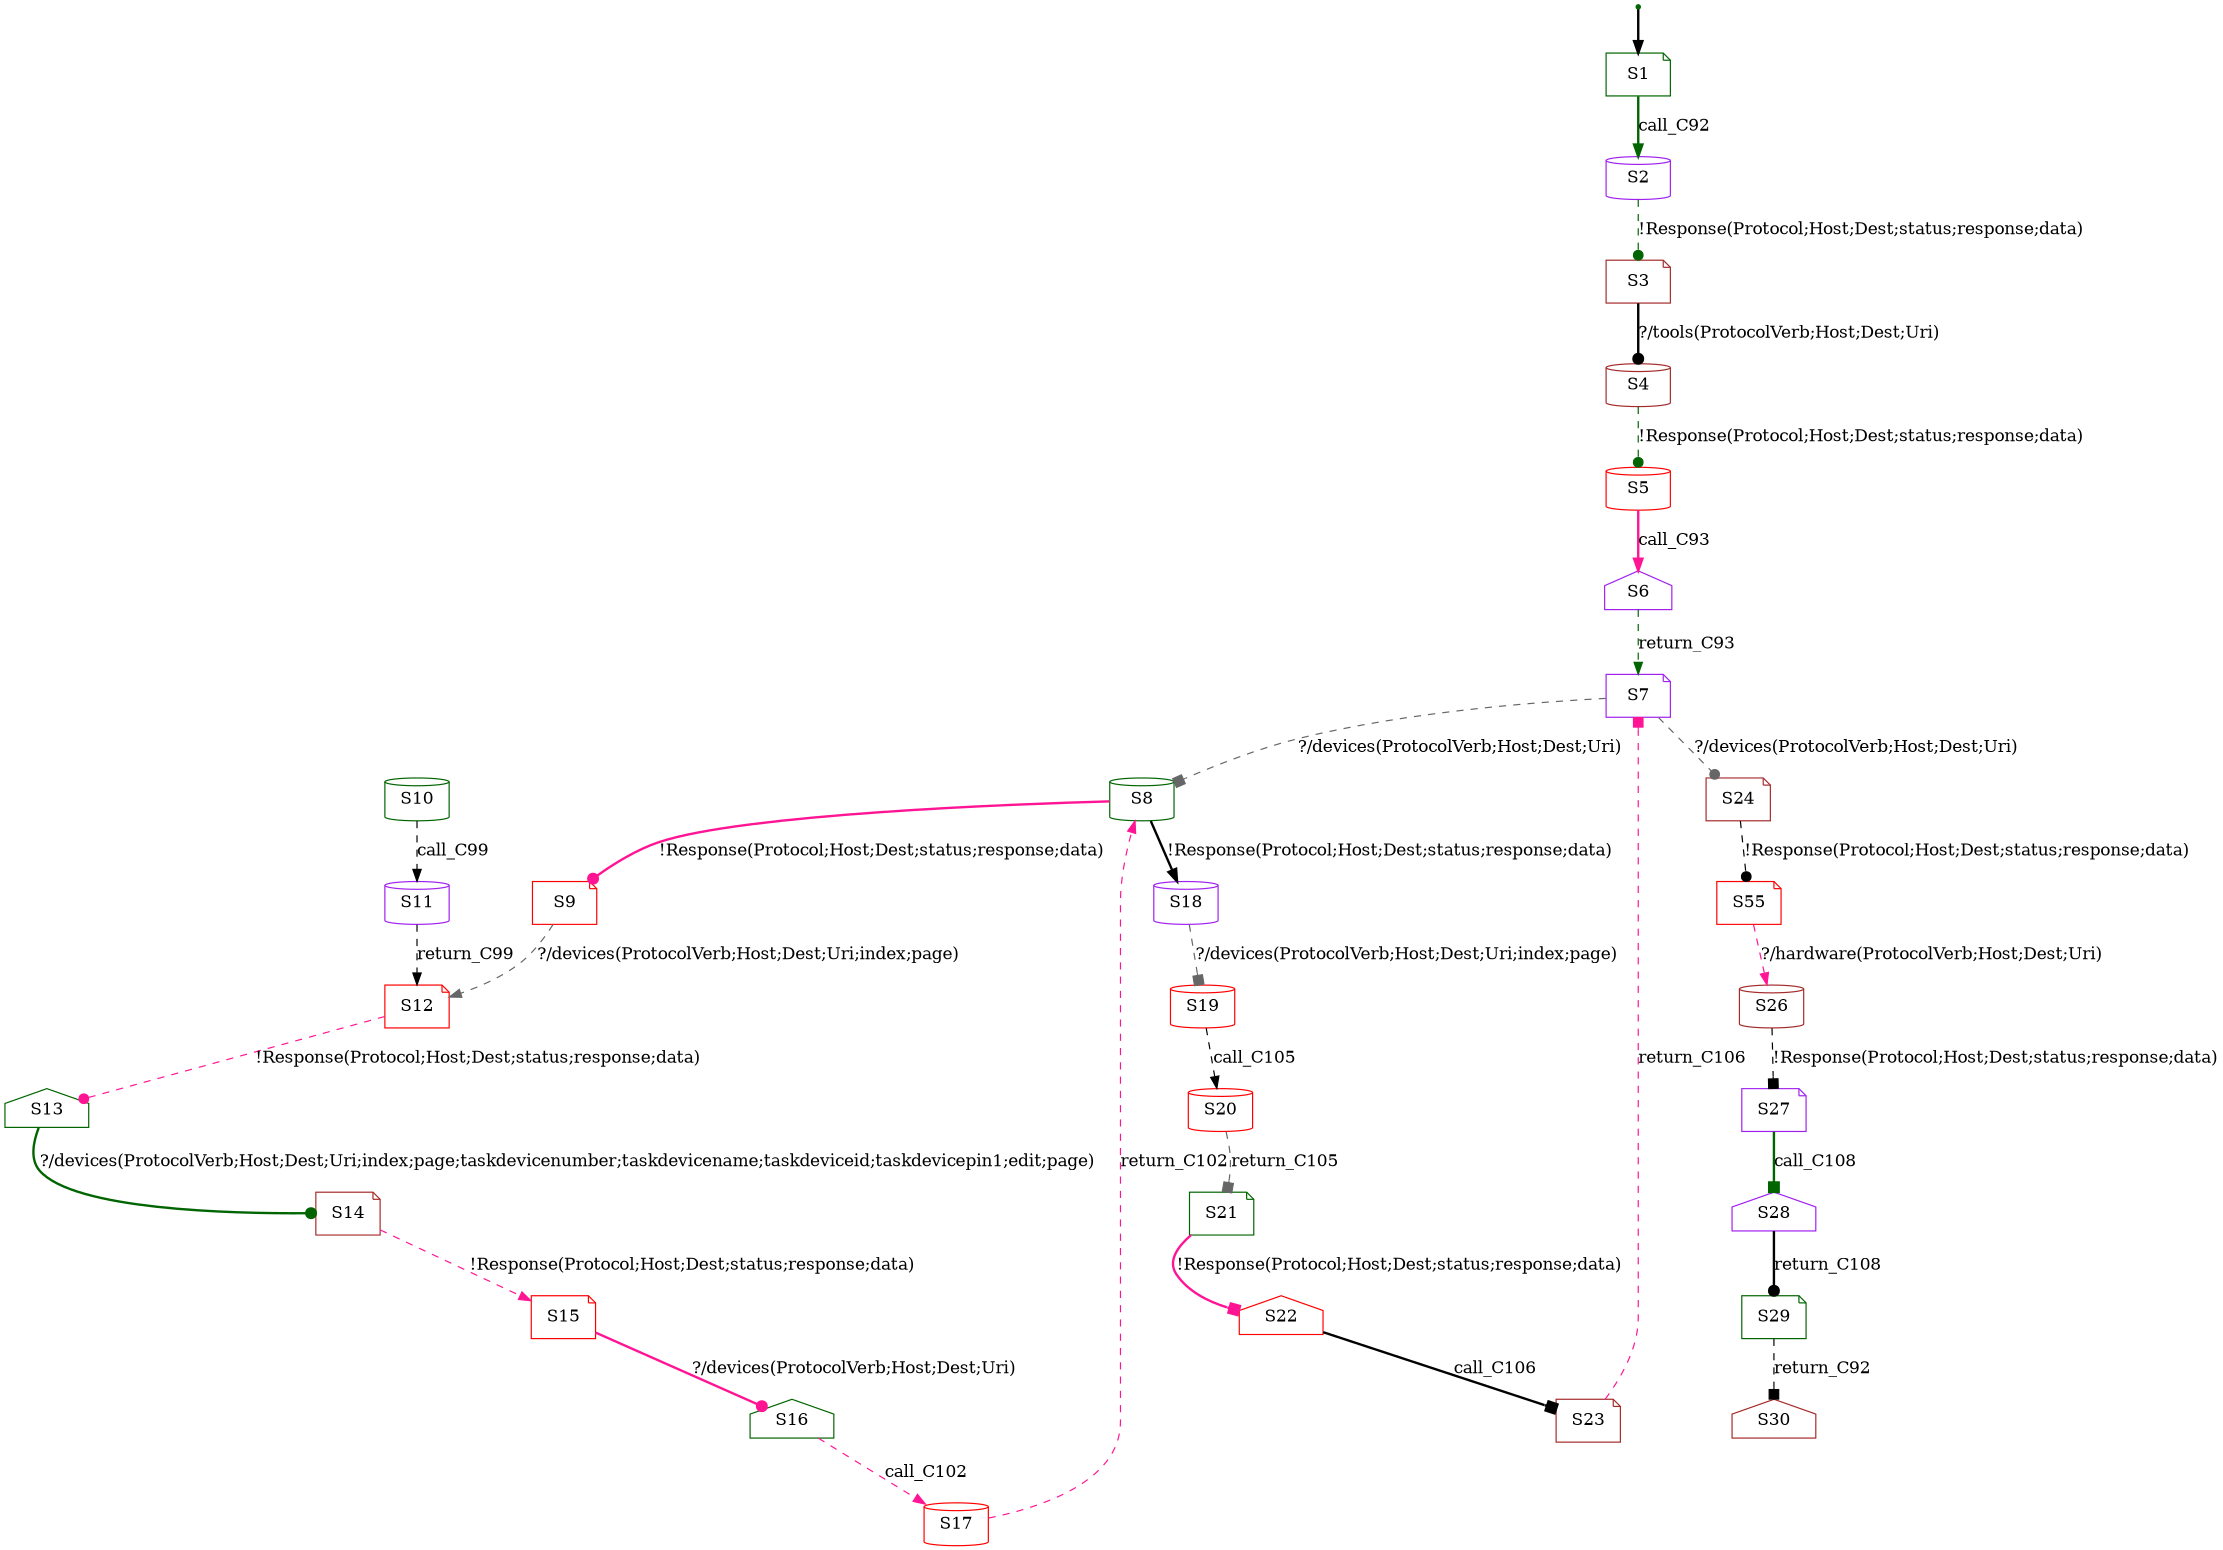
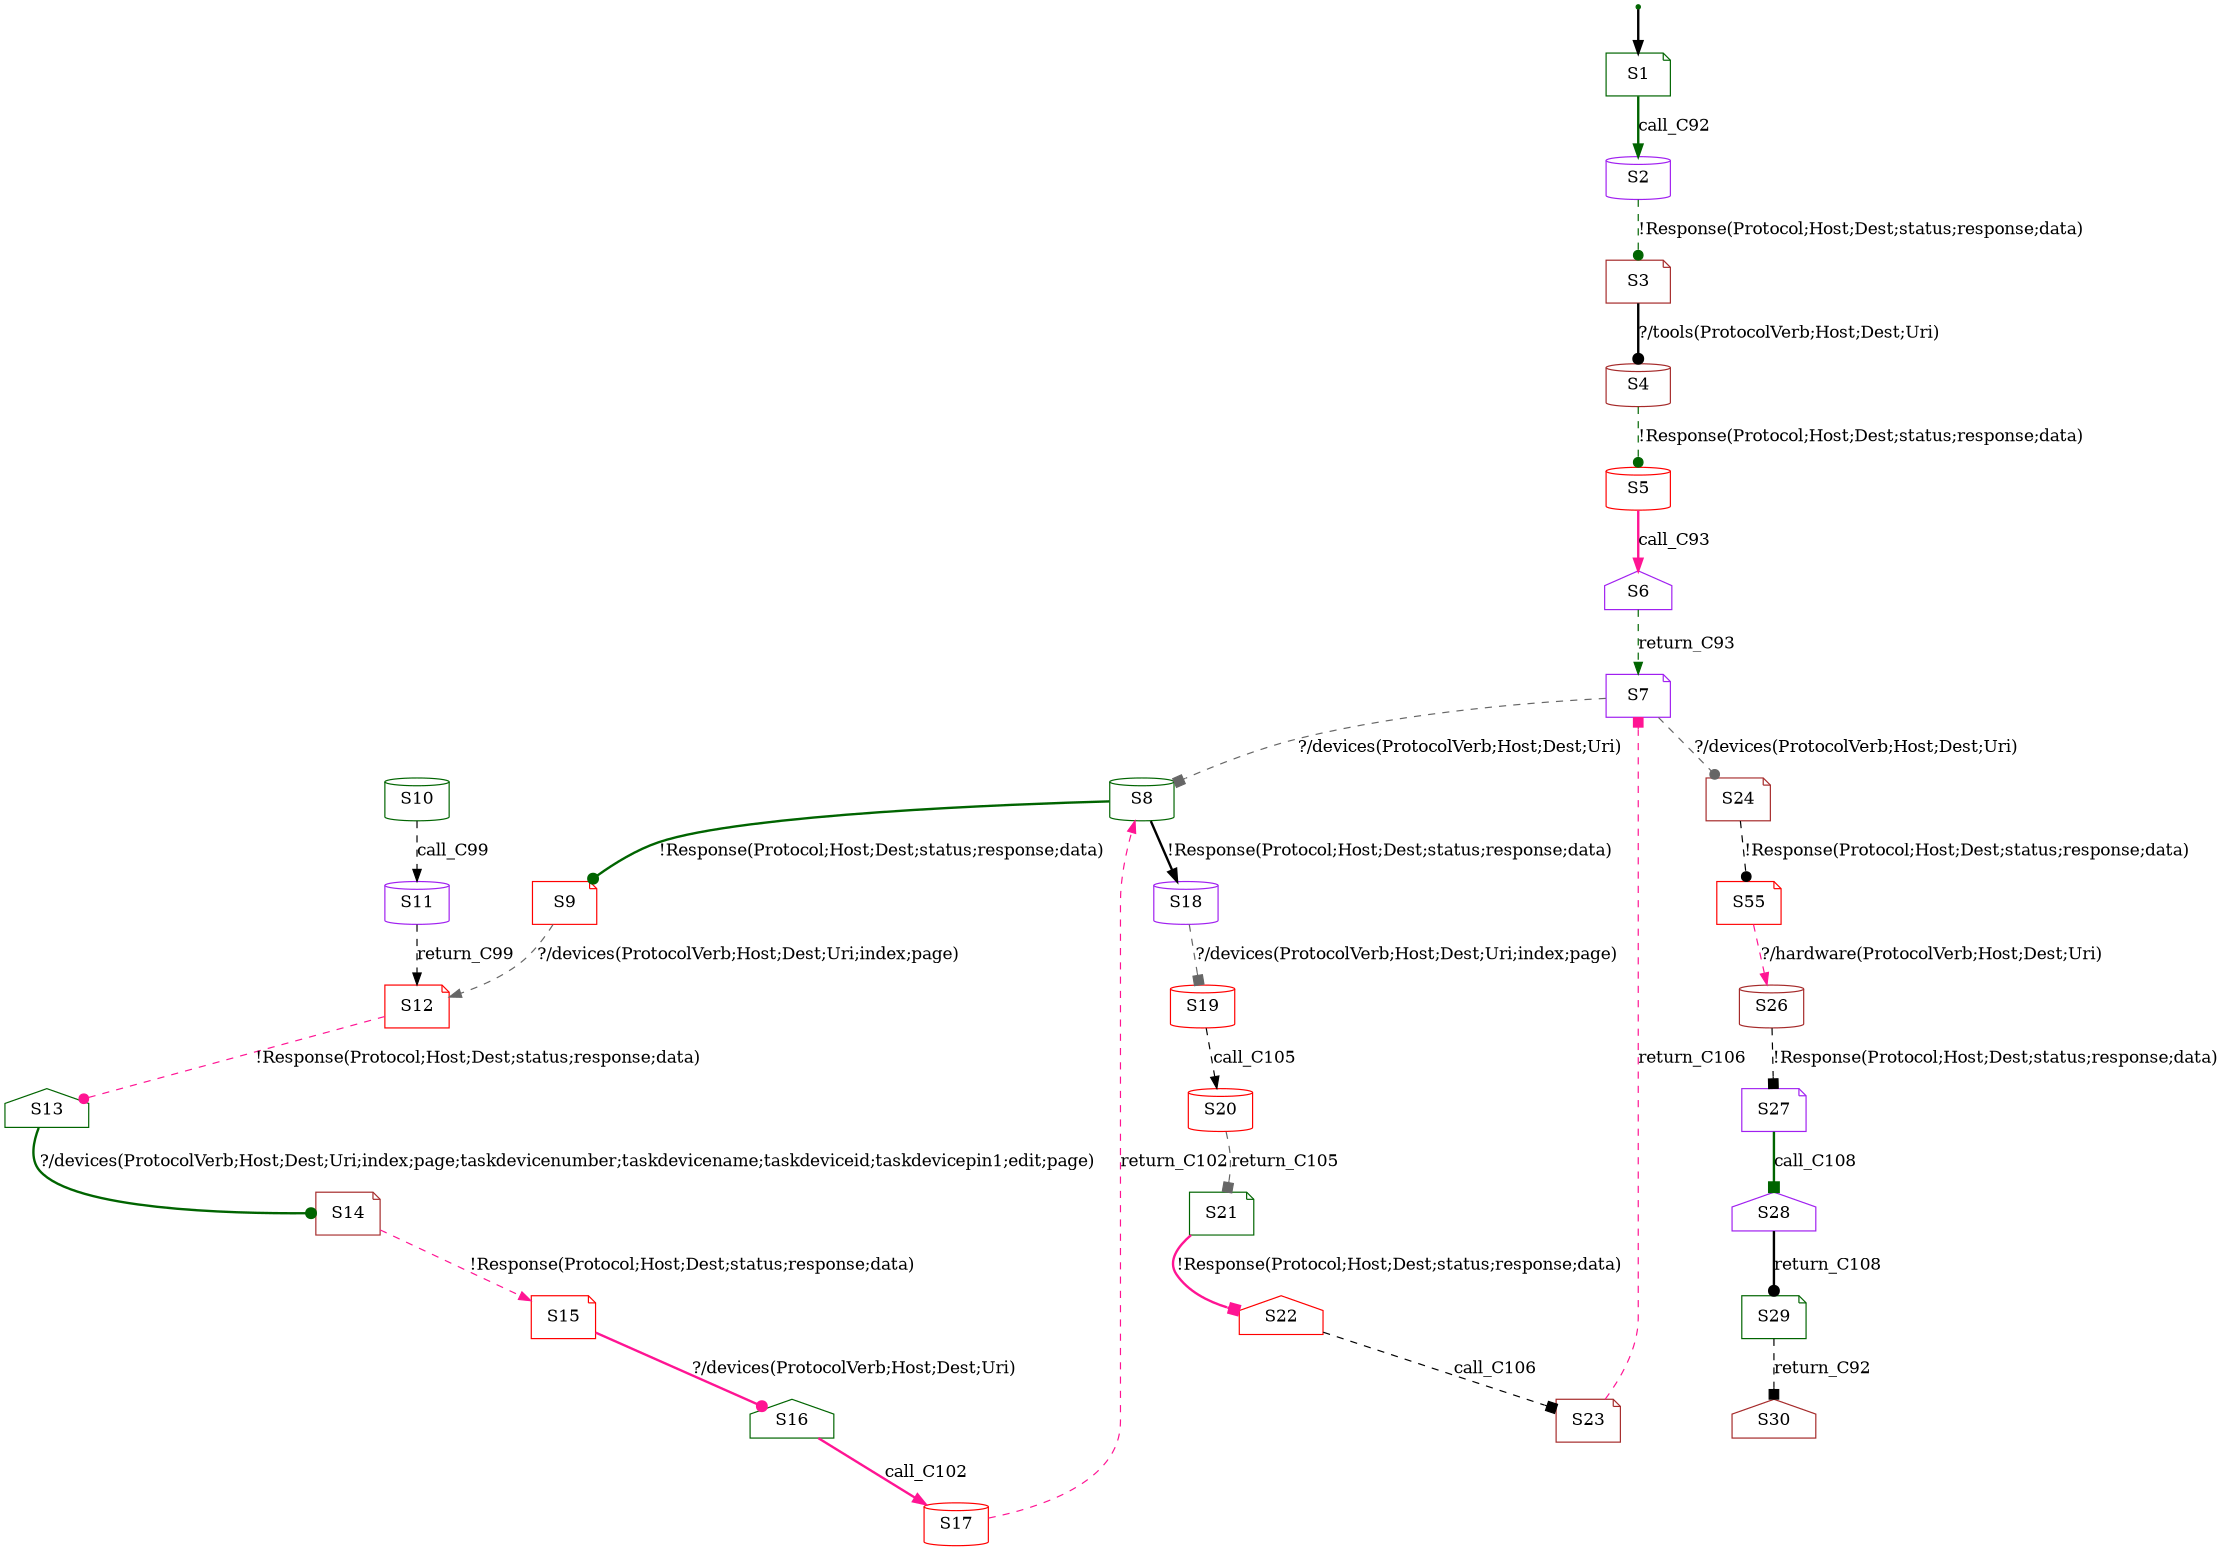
(848, 815) -> (848, 815)
(1434, 1369) -> (1434, 1369)
(867, 1468) -> (867, 1468)
